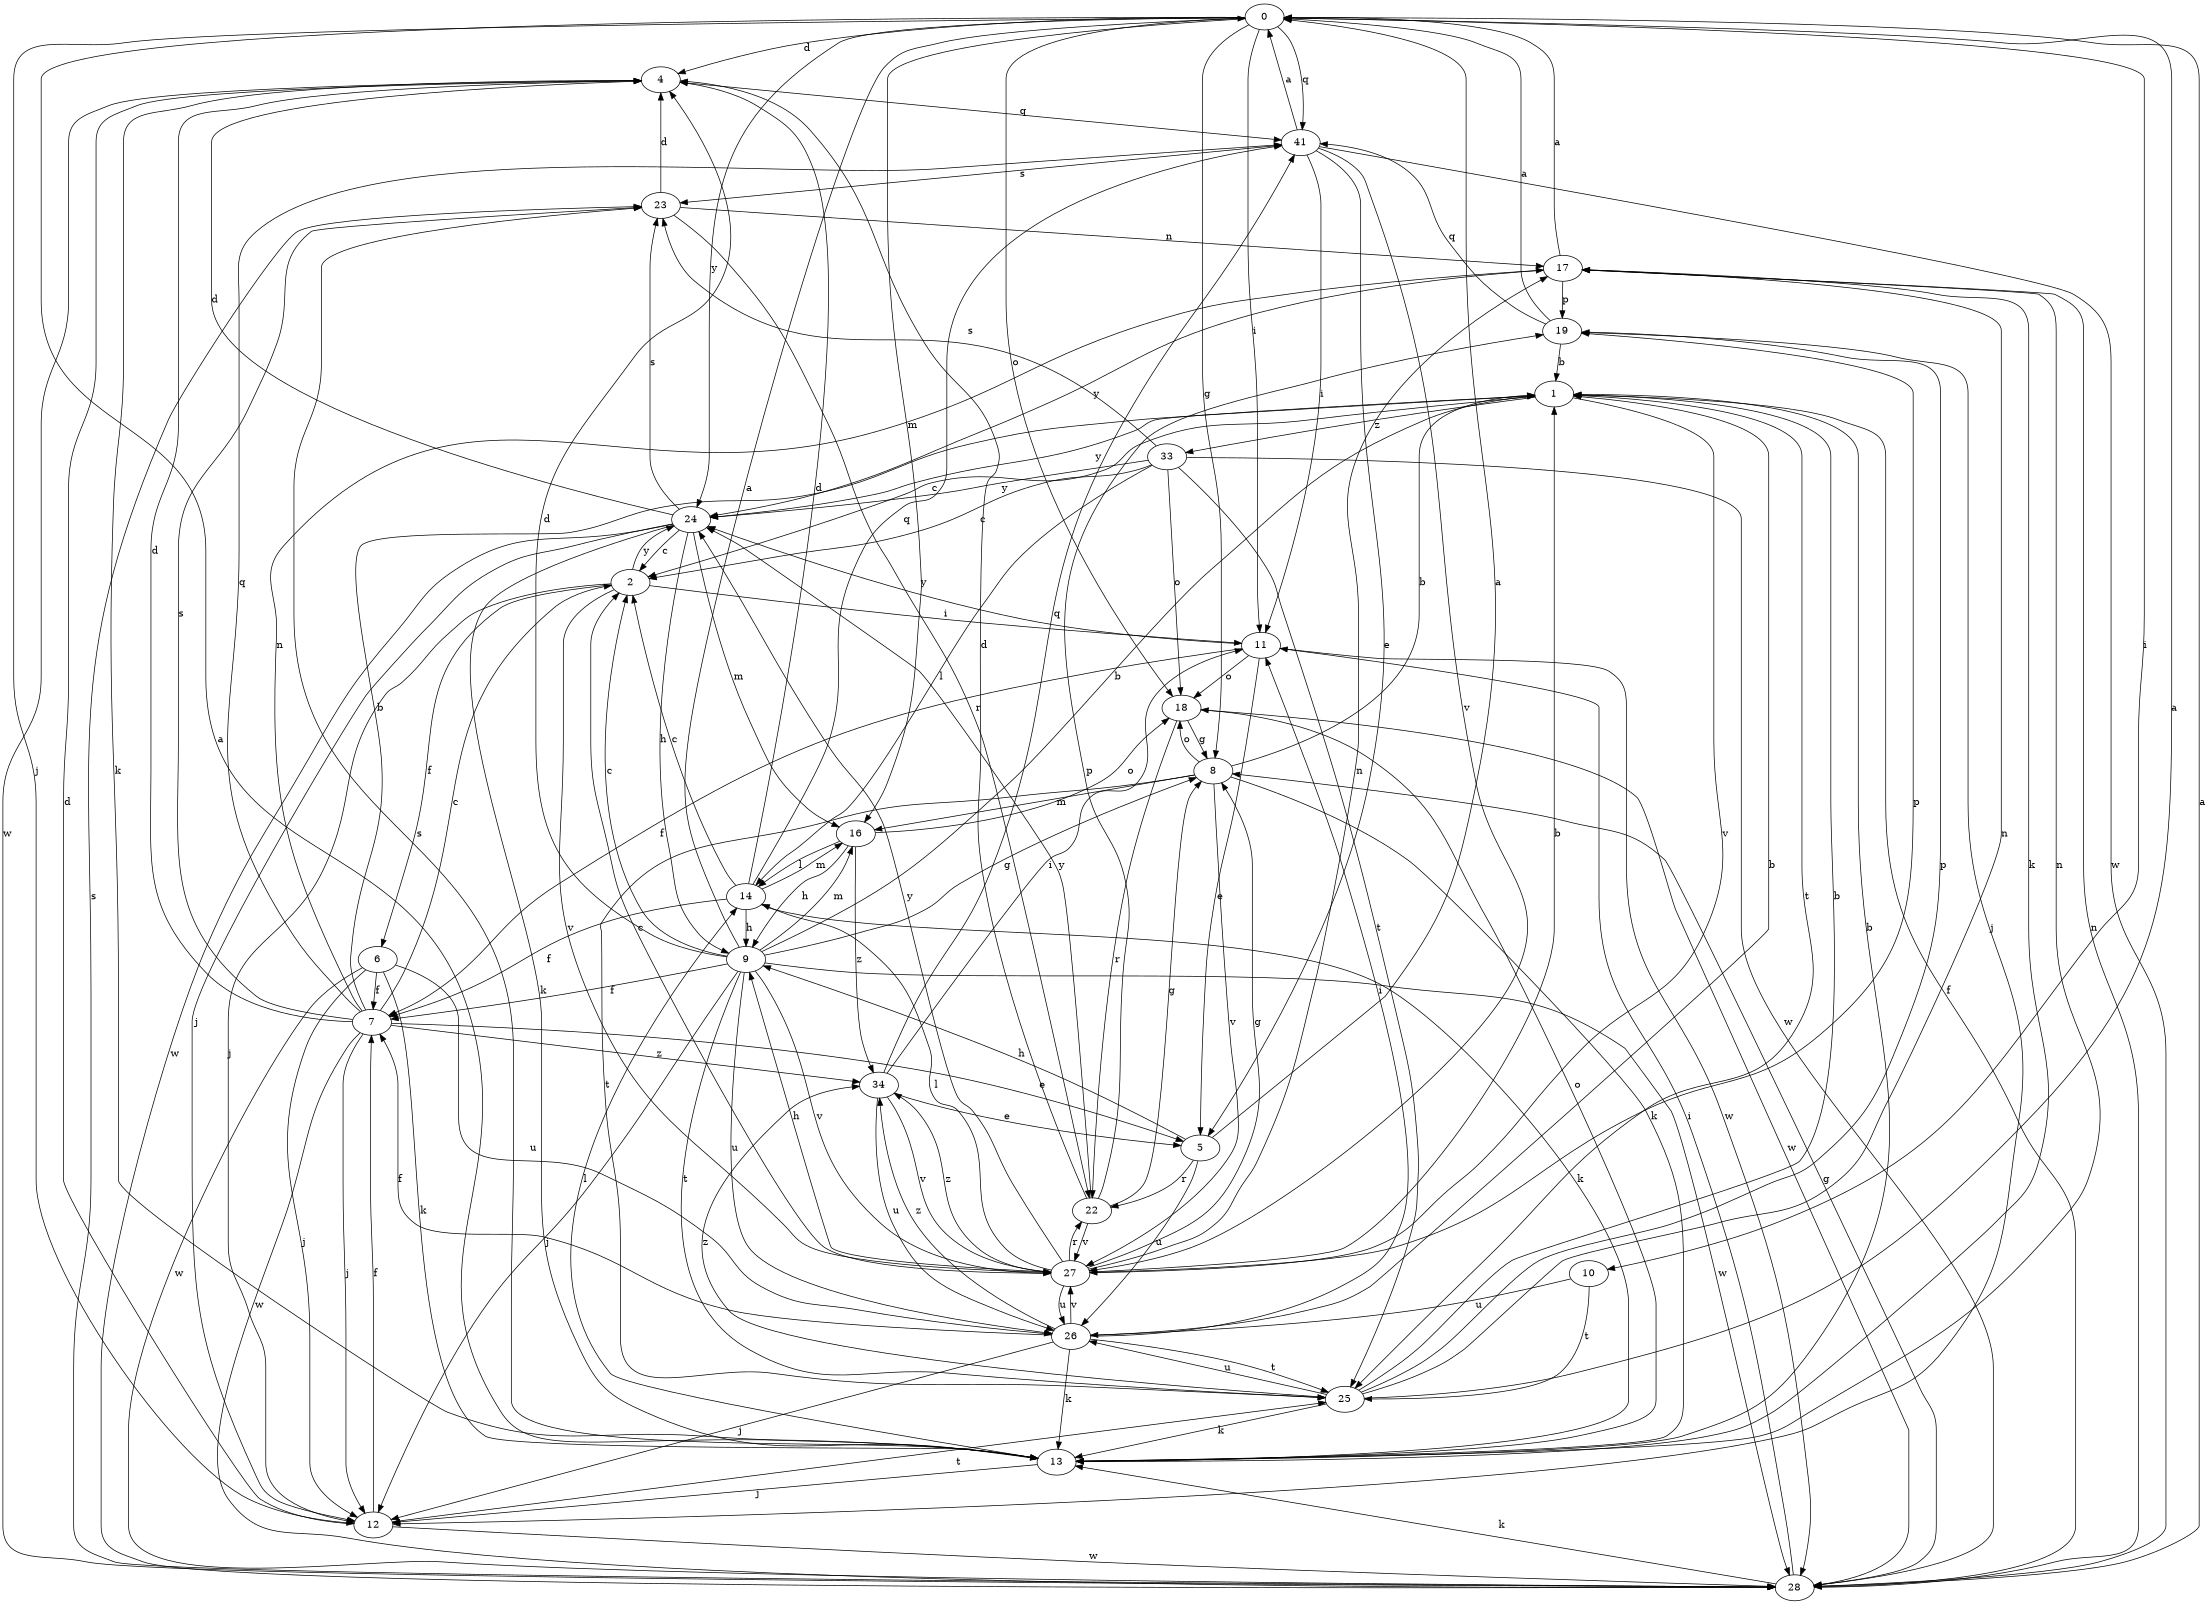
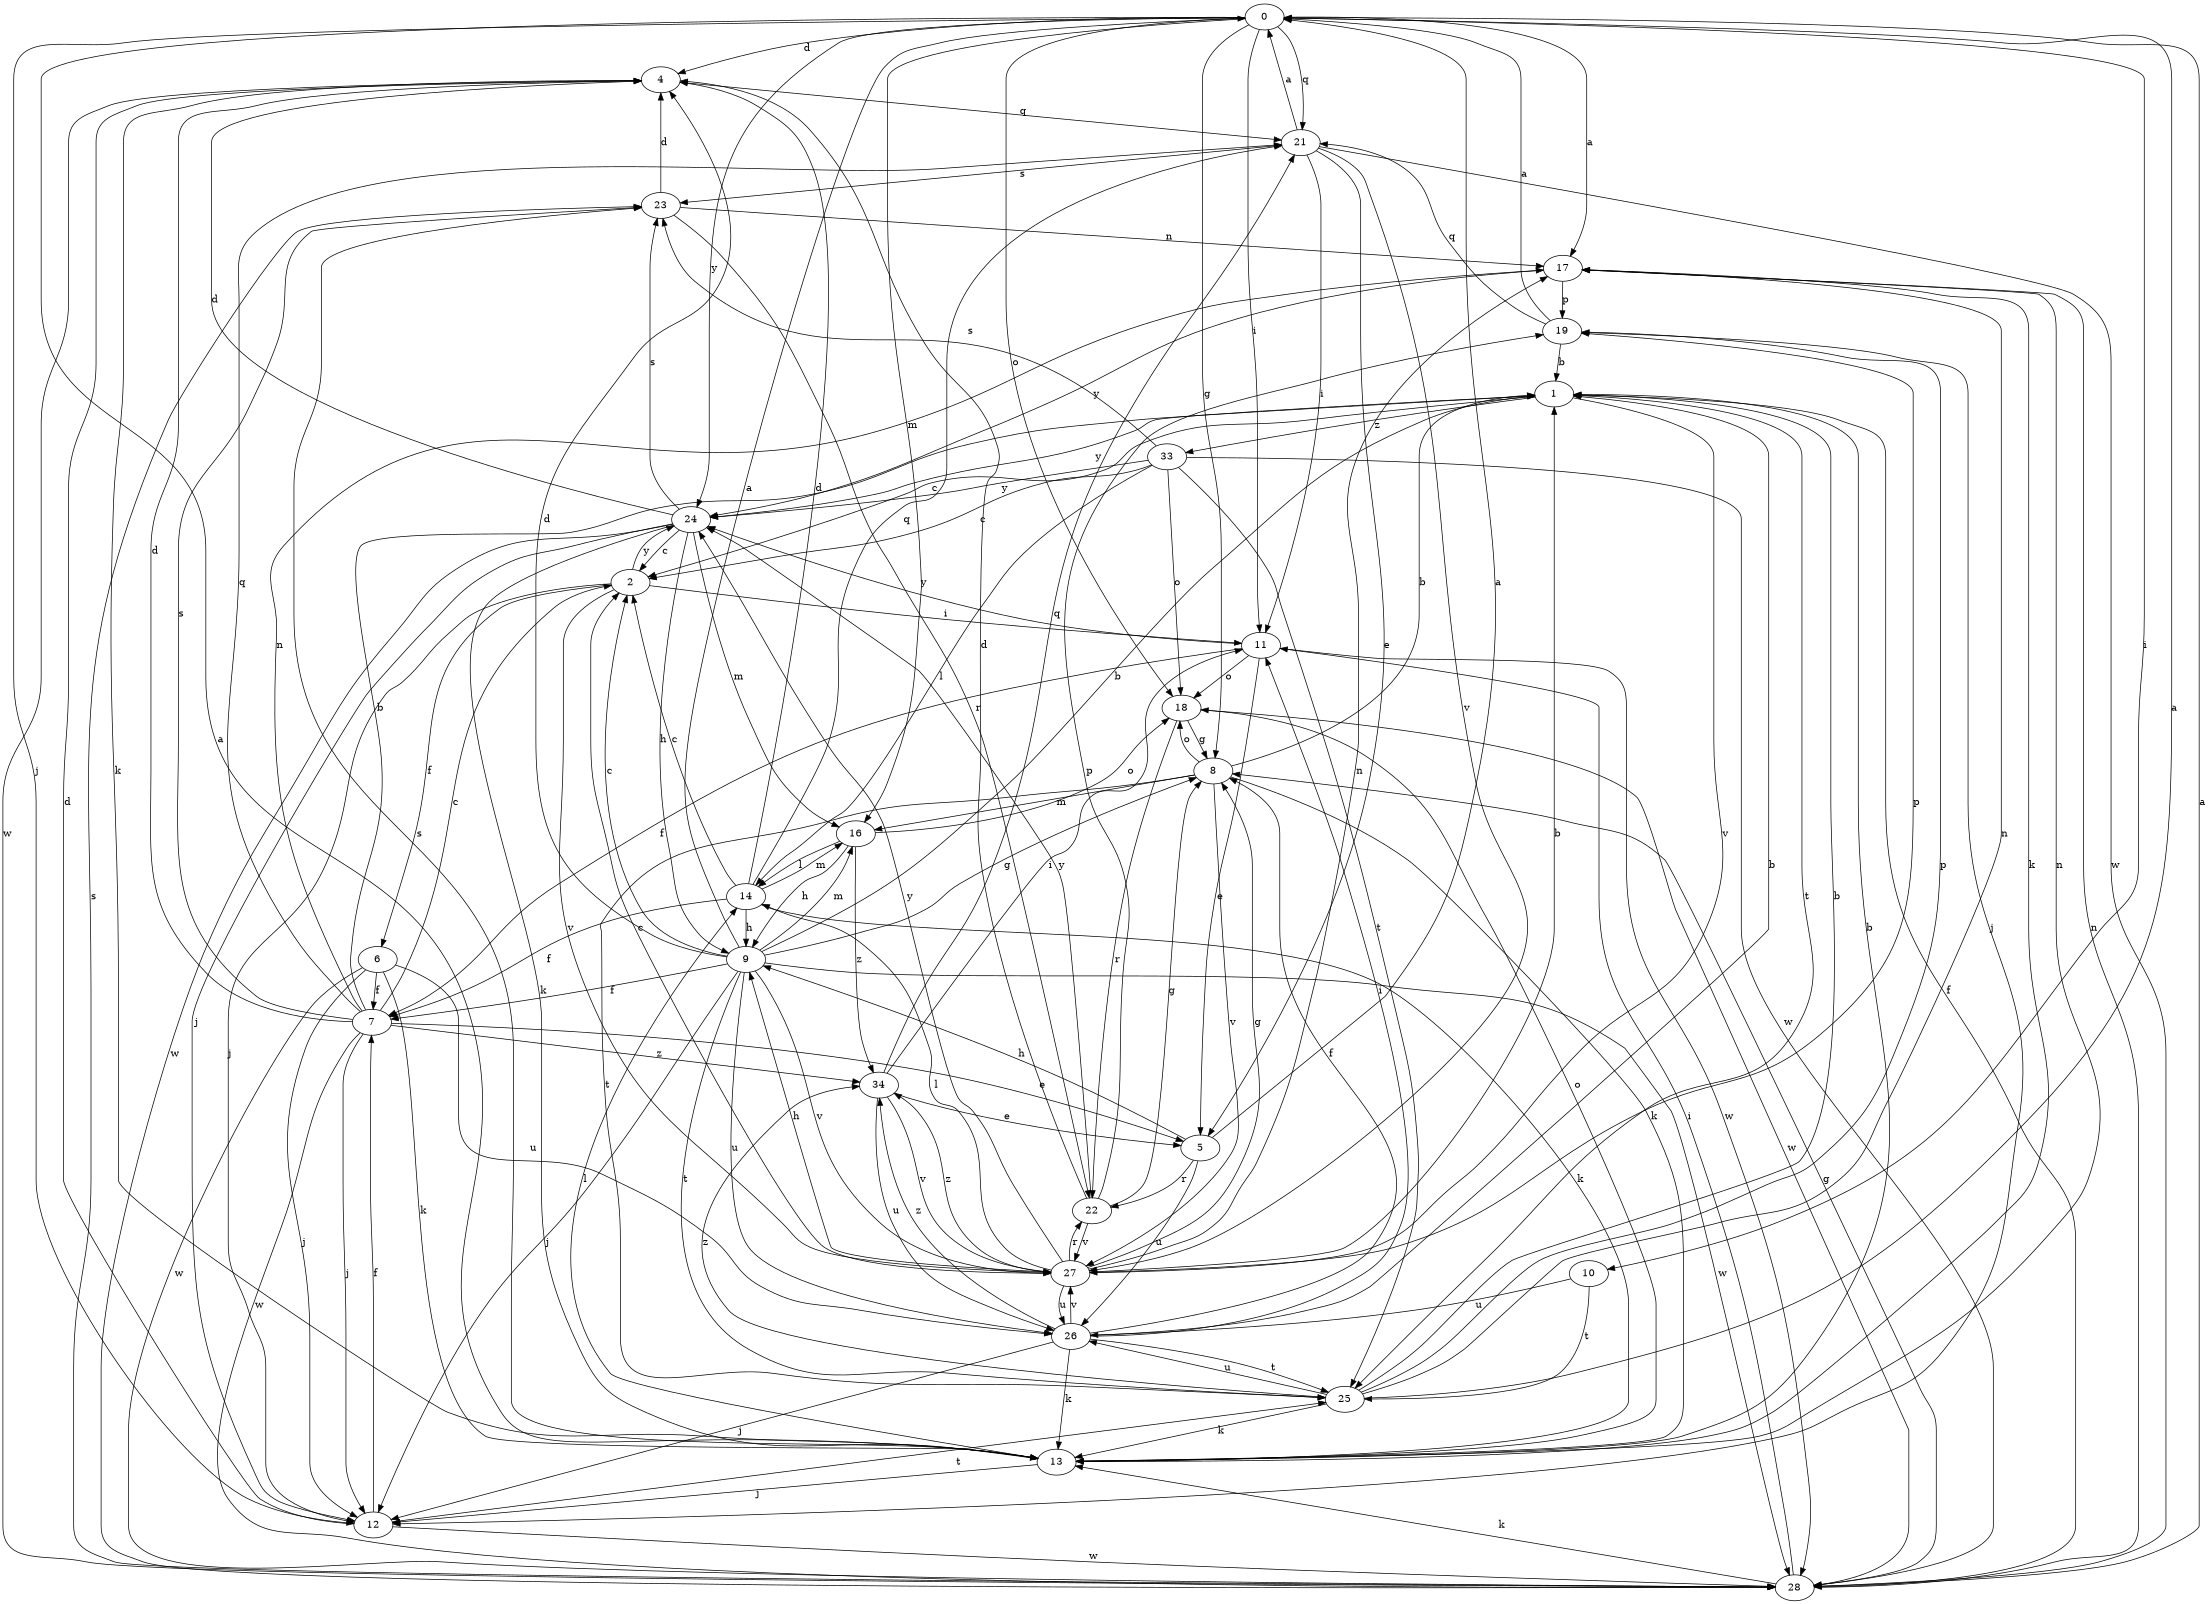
(1522, 39) -> (1530, 38)
(1301, 143) -> (1301, 143)
(637, 1274) -> (1385, 1143)
